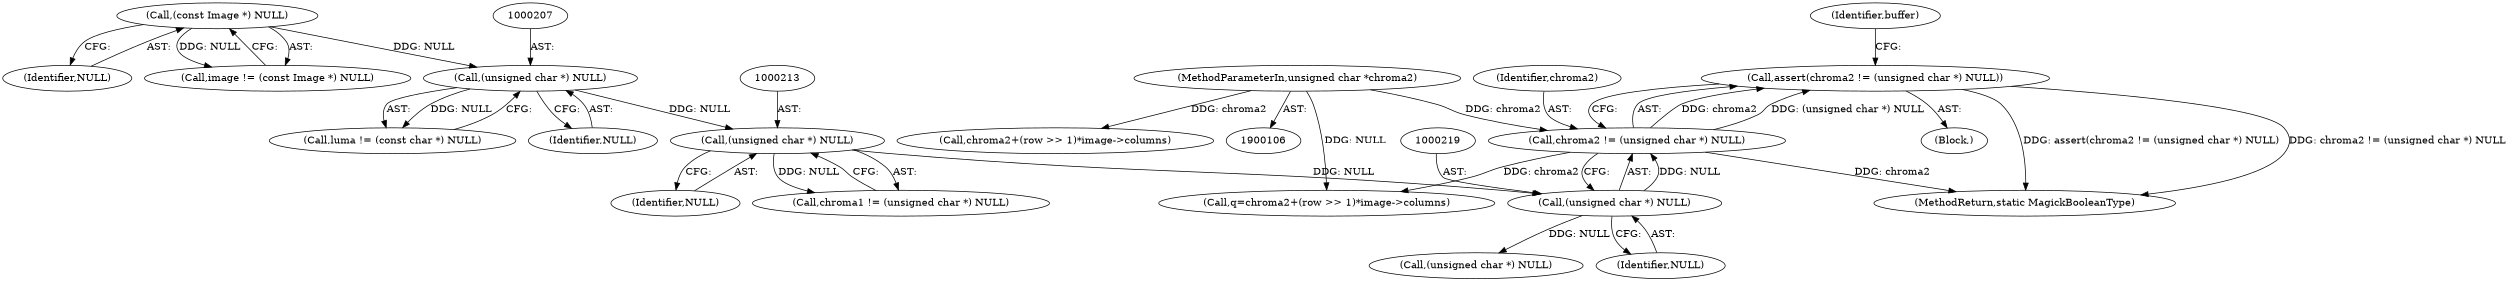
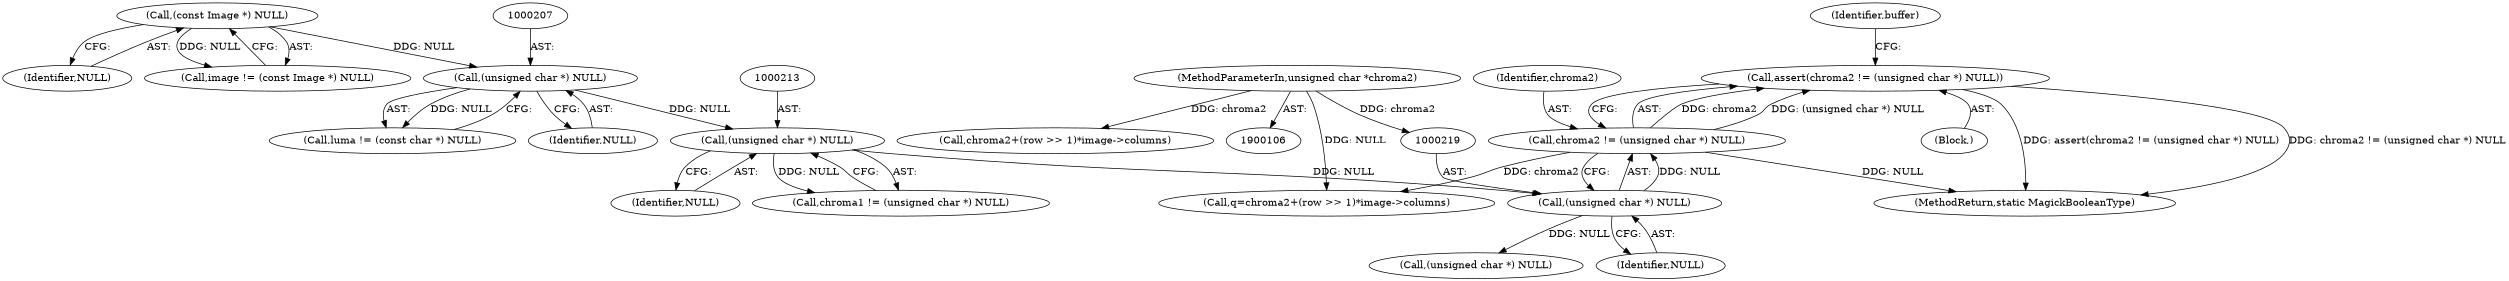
(1927, 104) -> (1968, 104)
(1455, 111) -> (1358, 114)
(1893, 172) -> (1893, 172)
